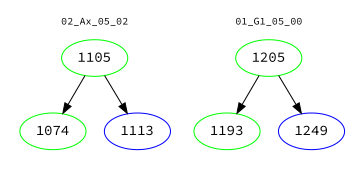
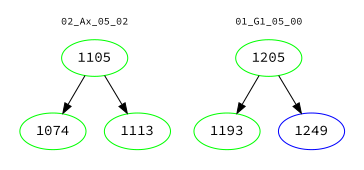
(137, 131) -> (137, 131)
